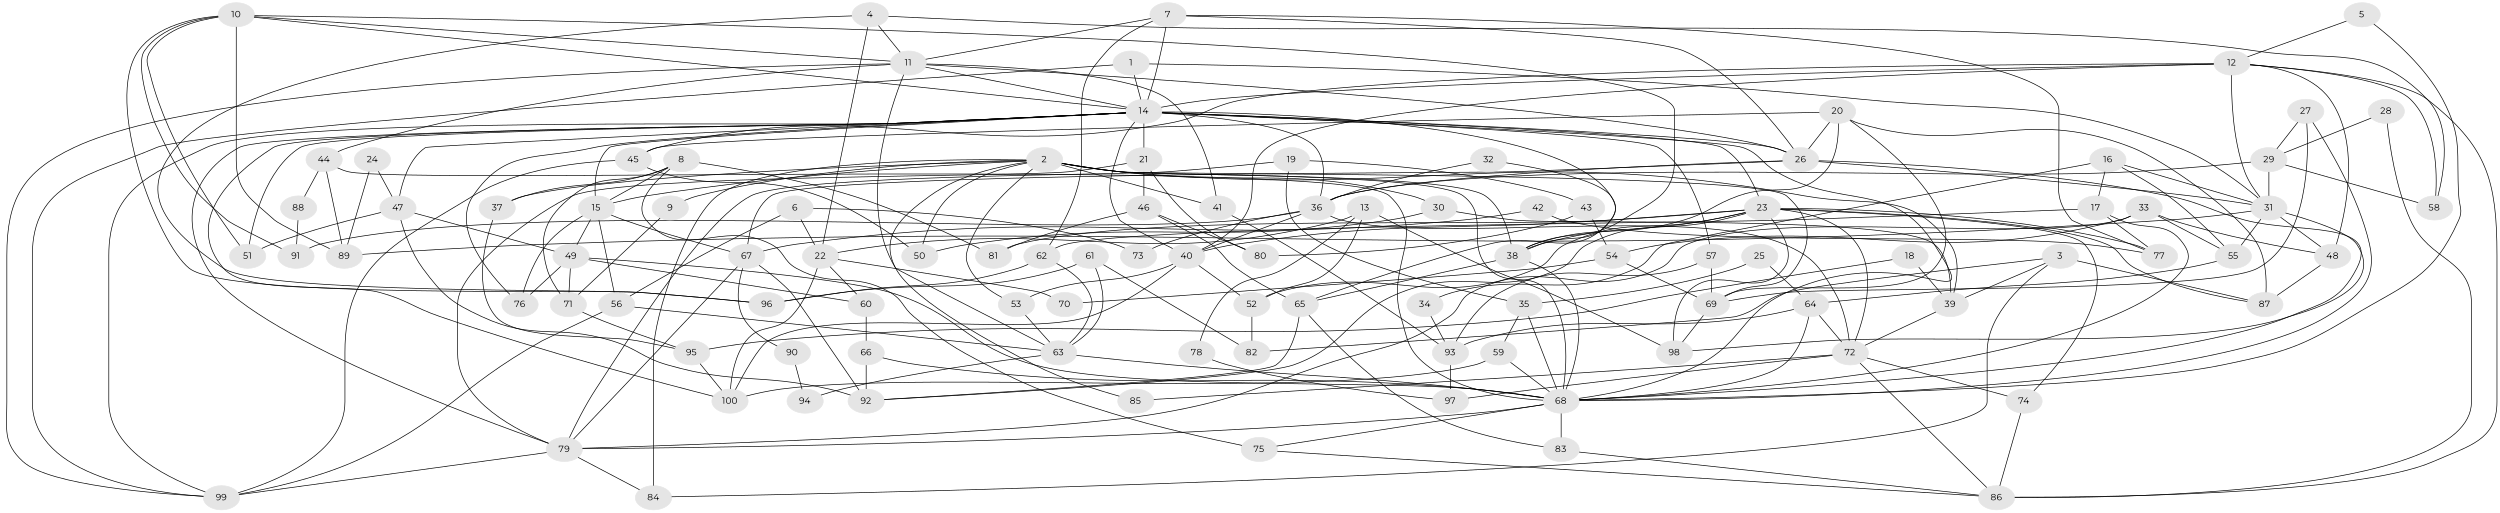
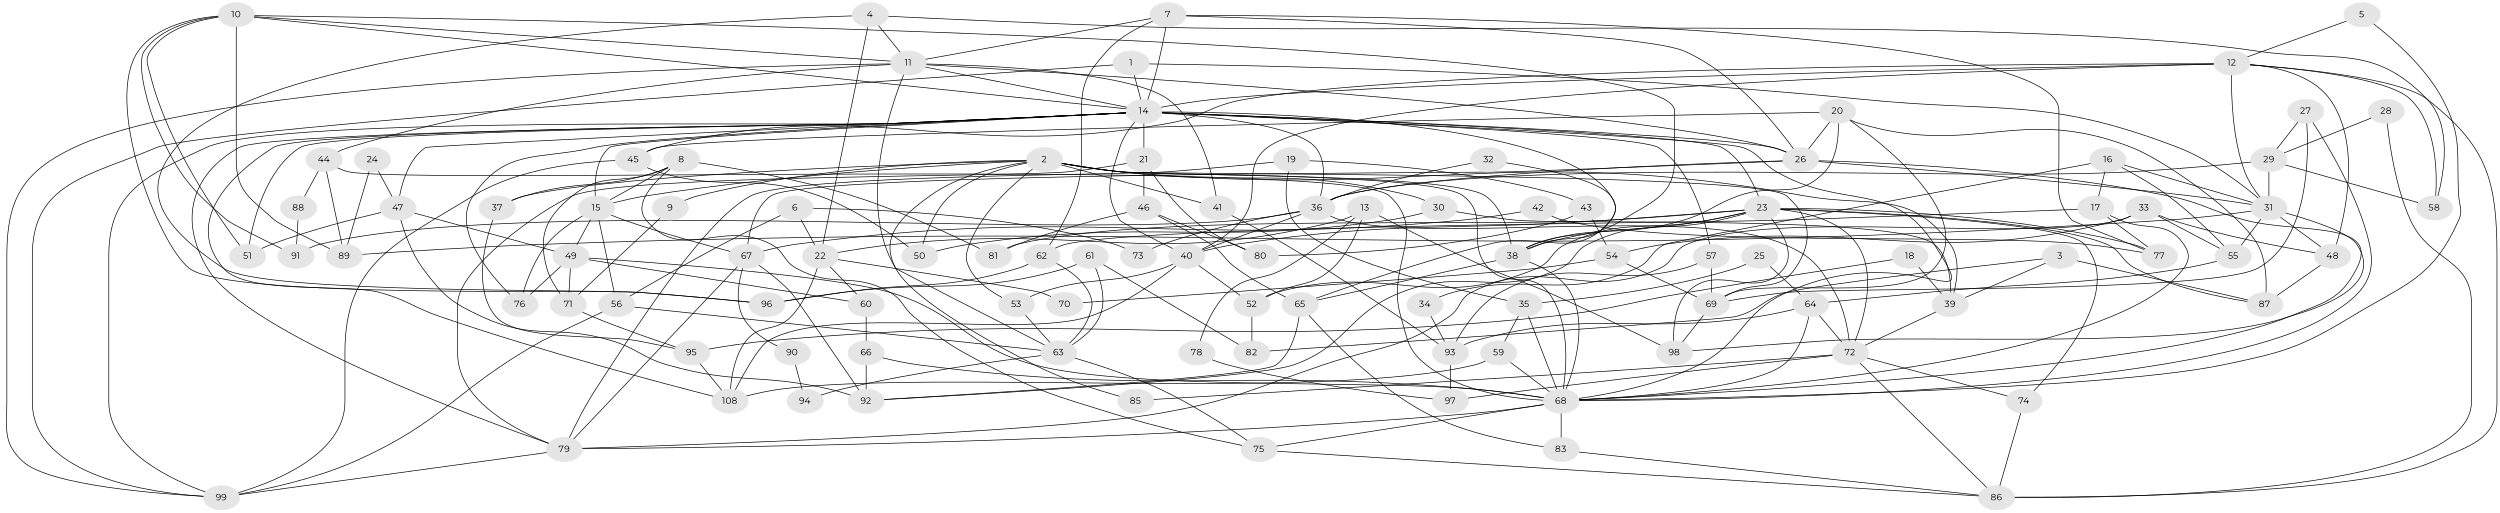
(1310, 375) -> (1165, 391)
(730, 401) -> (730, 401)
(654, 498) -> none
